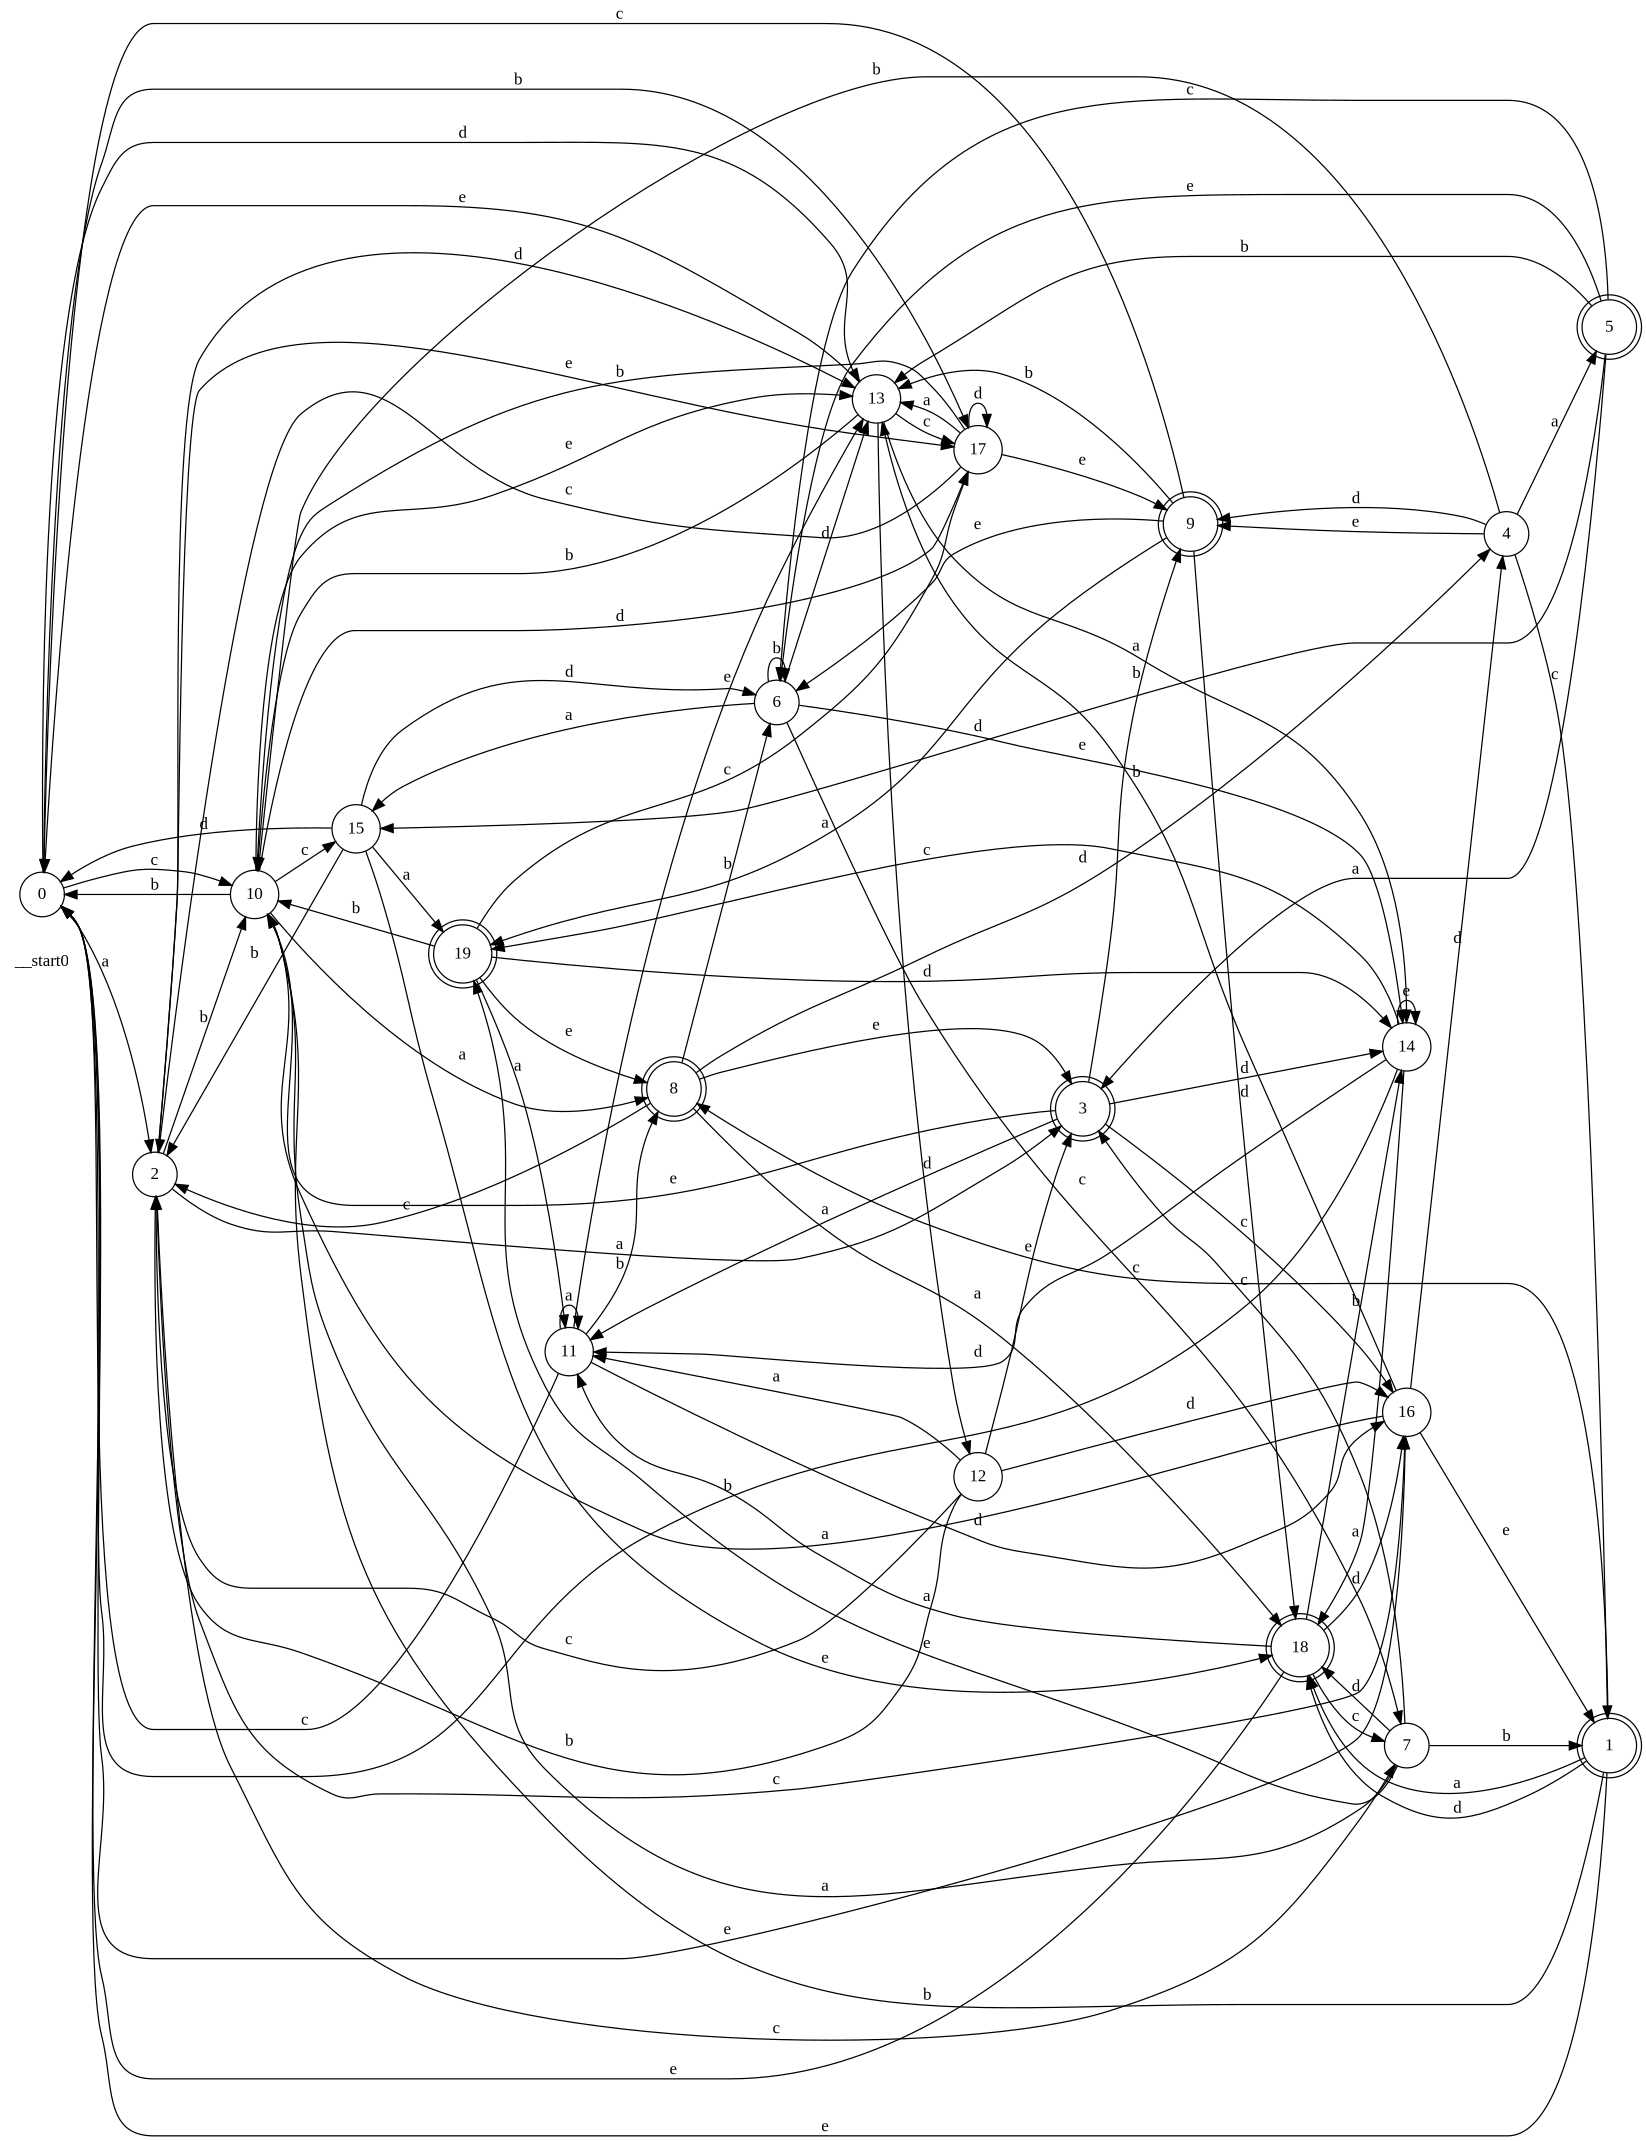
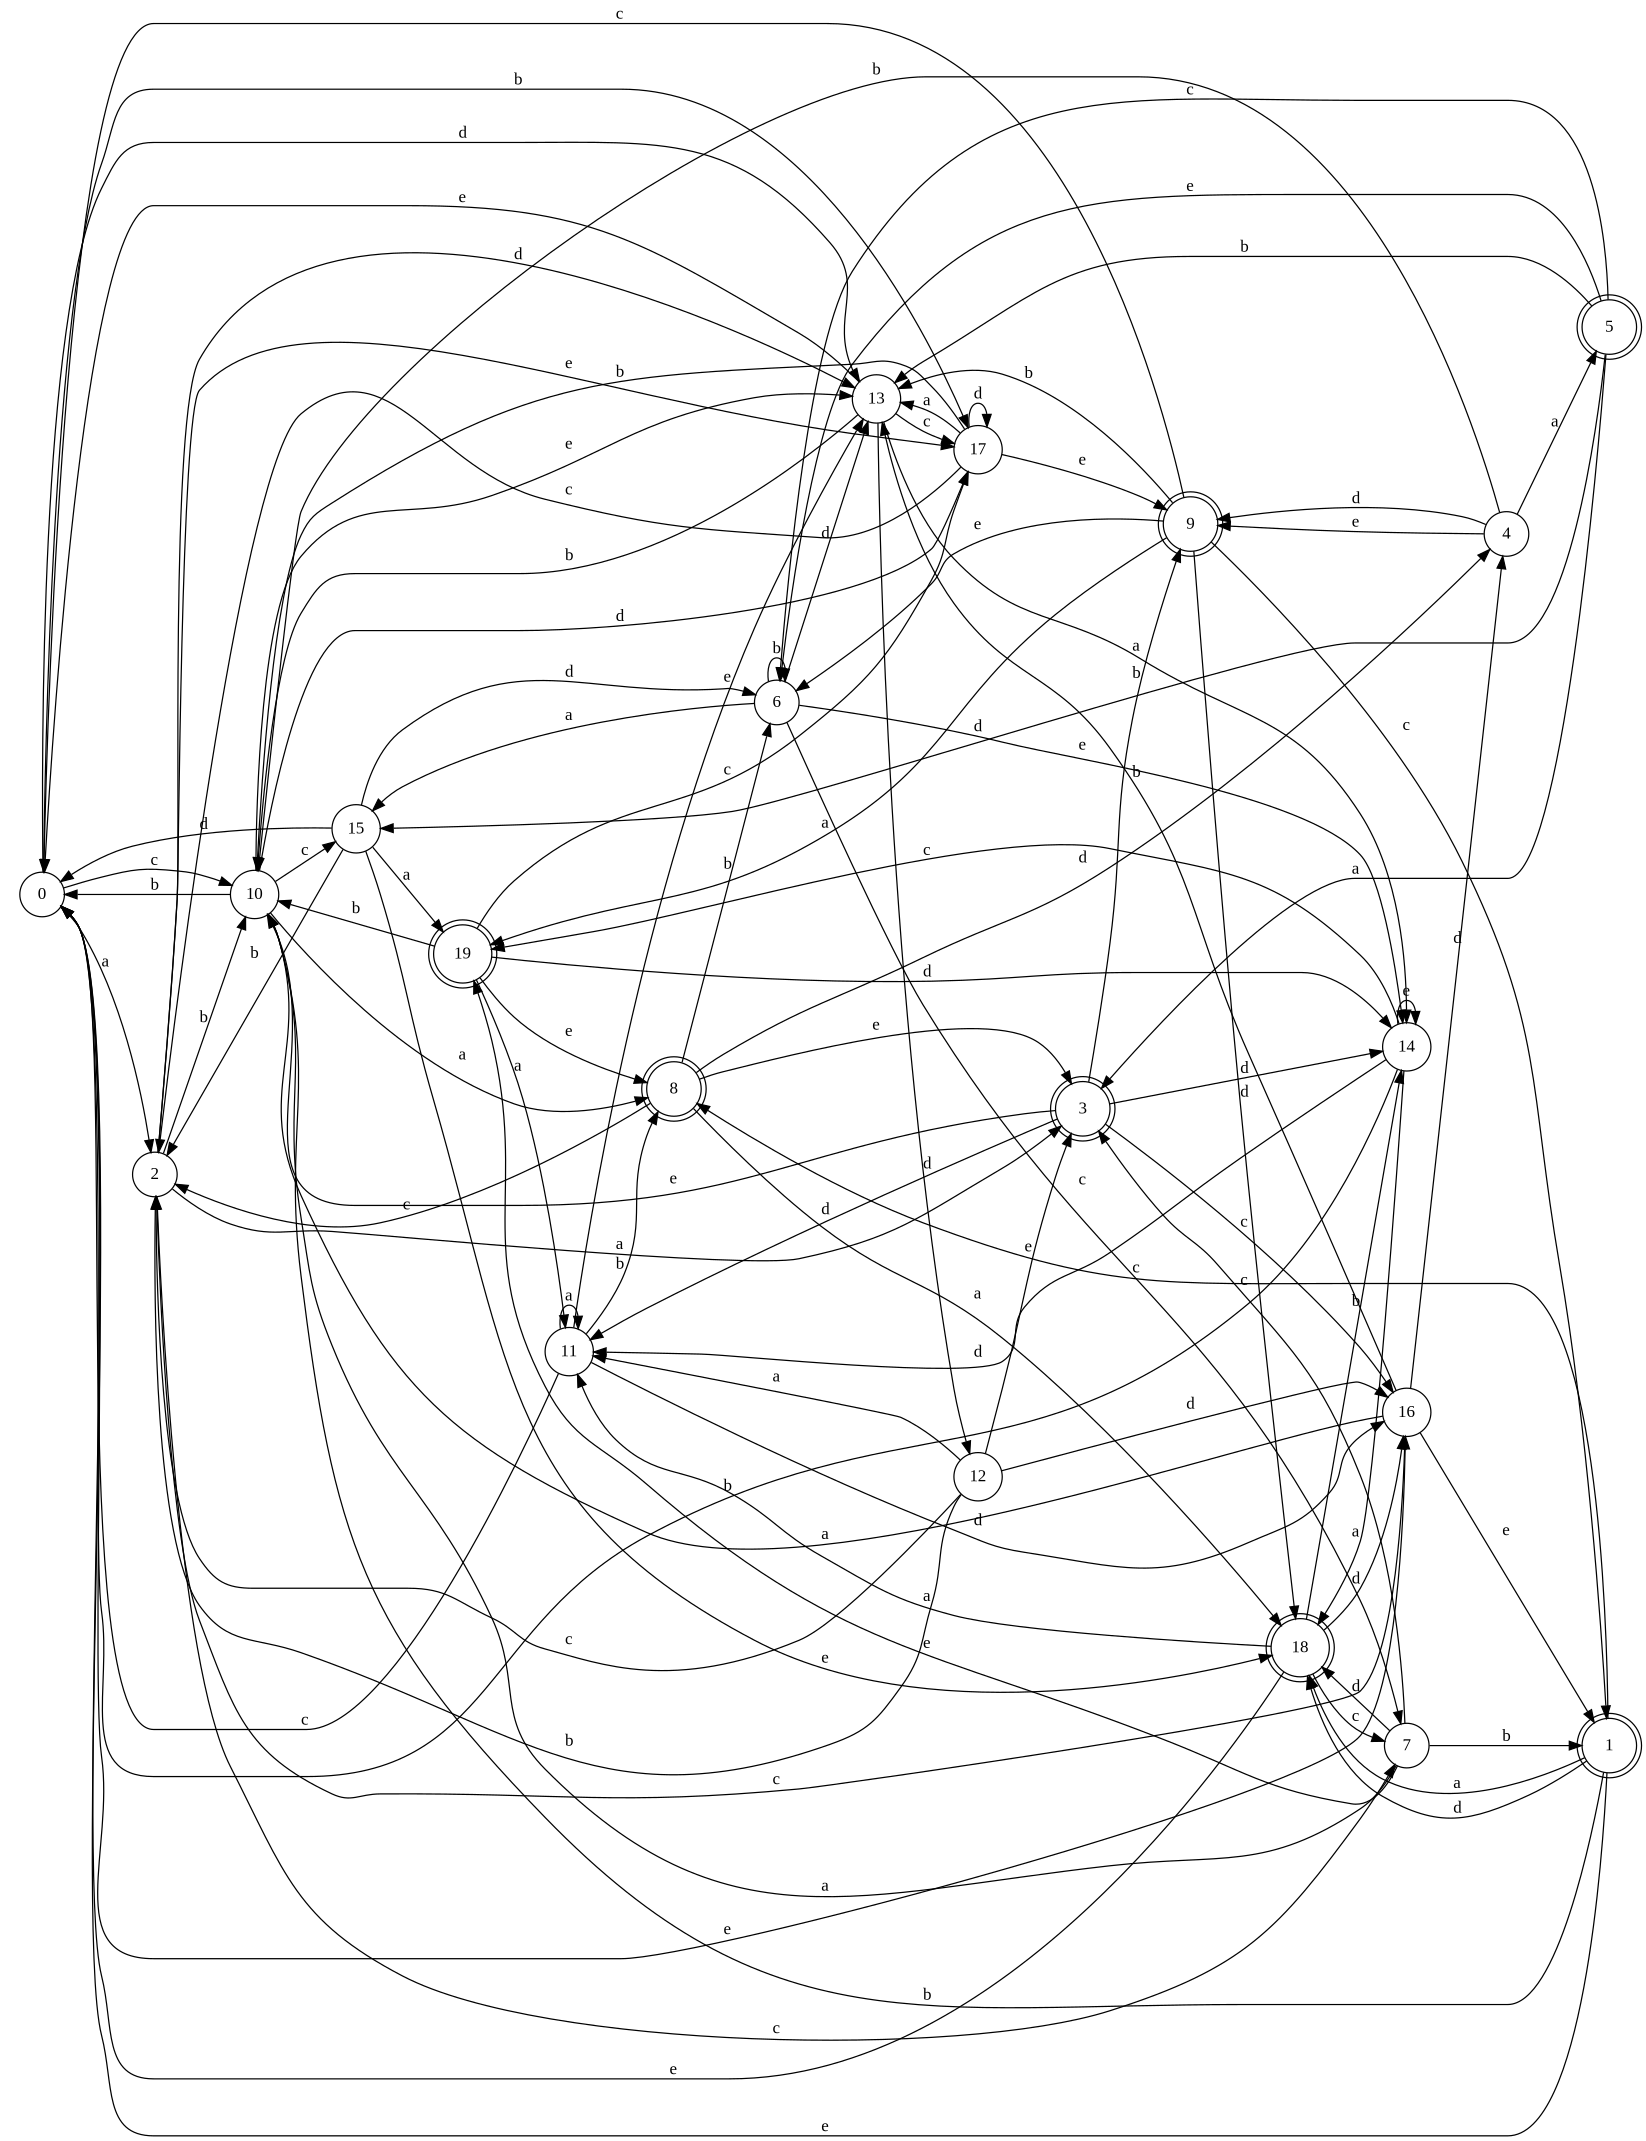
(42, 961) -> none
(1589, 1127) -> (1533, 1076)
(826, 1210) -> (826, 1210)
